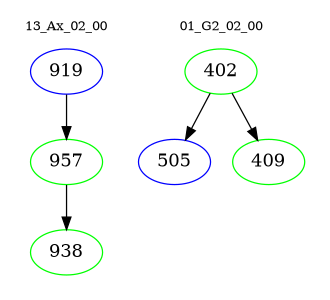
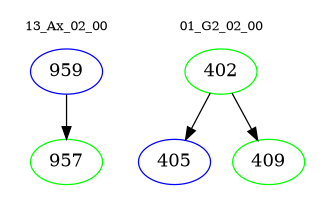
(67, 72) -> (67, 72)
(175, 162) -> (175, 162)
(67, 252) -> none
